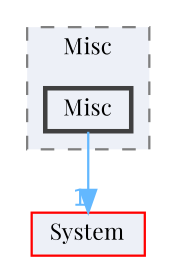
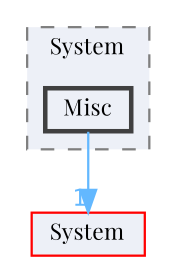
(88, 49) -> (88, 49)
